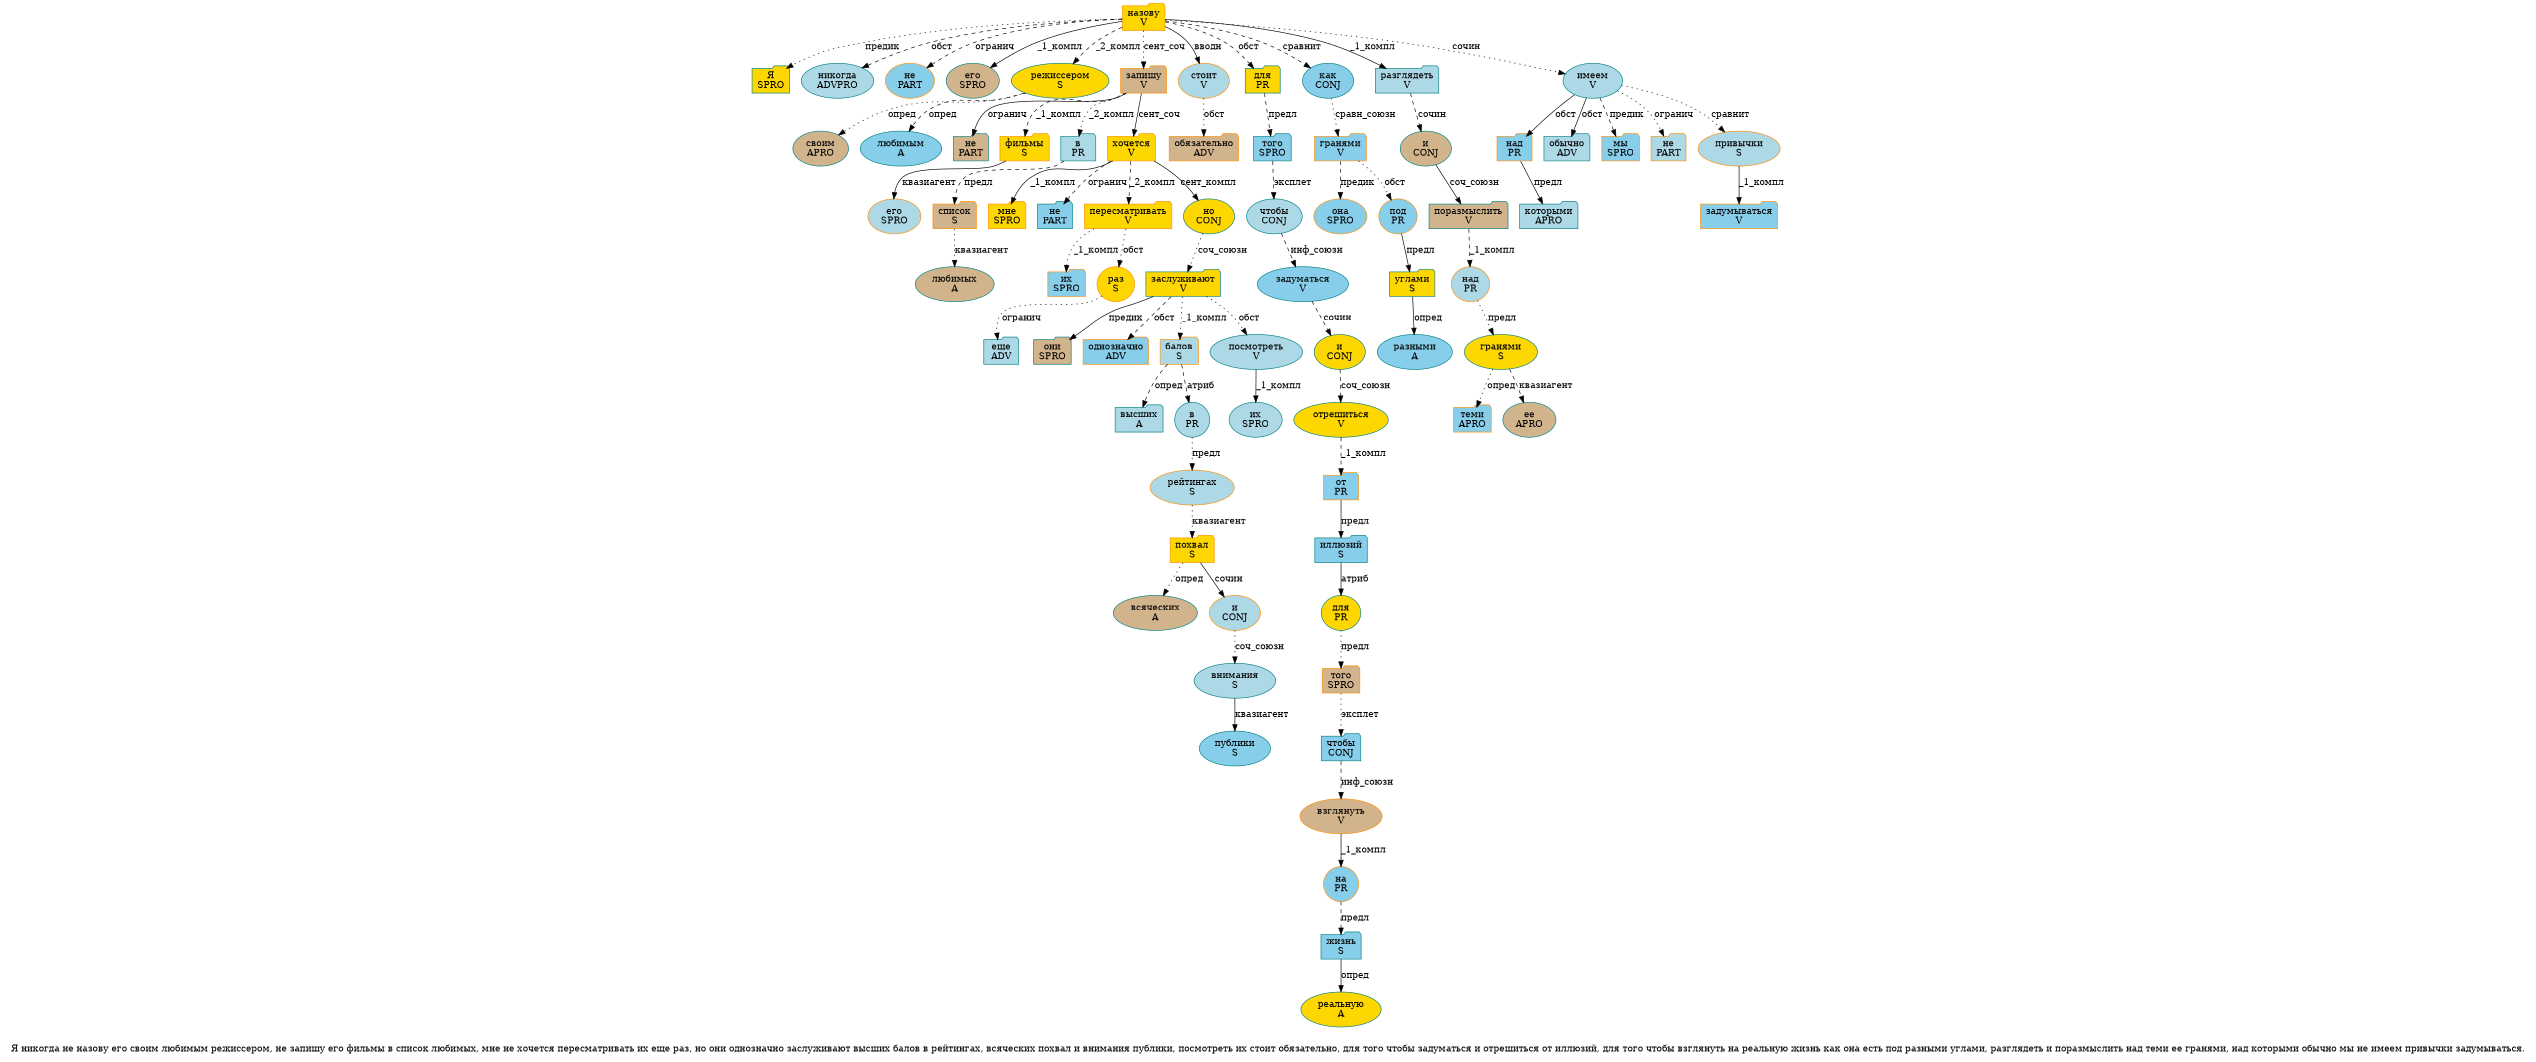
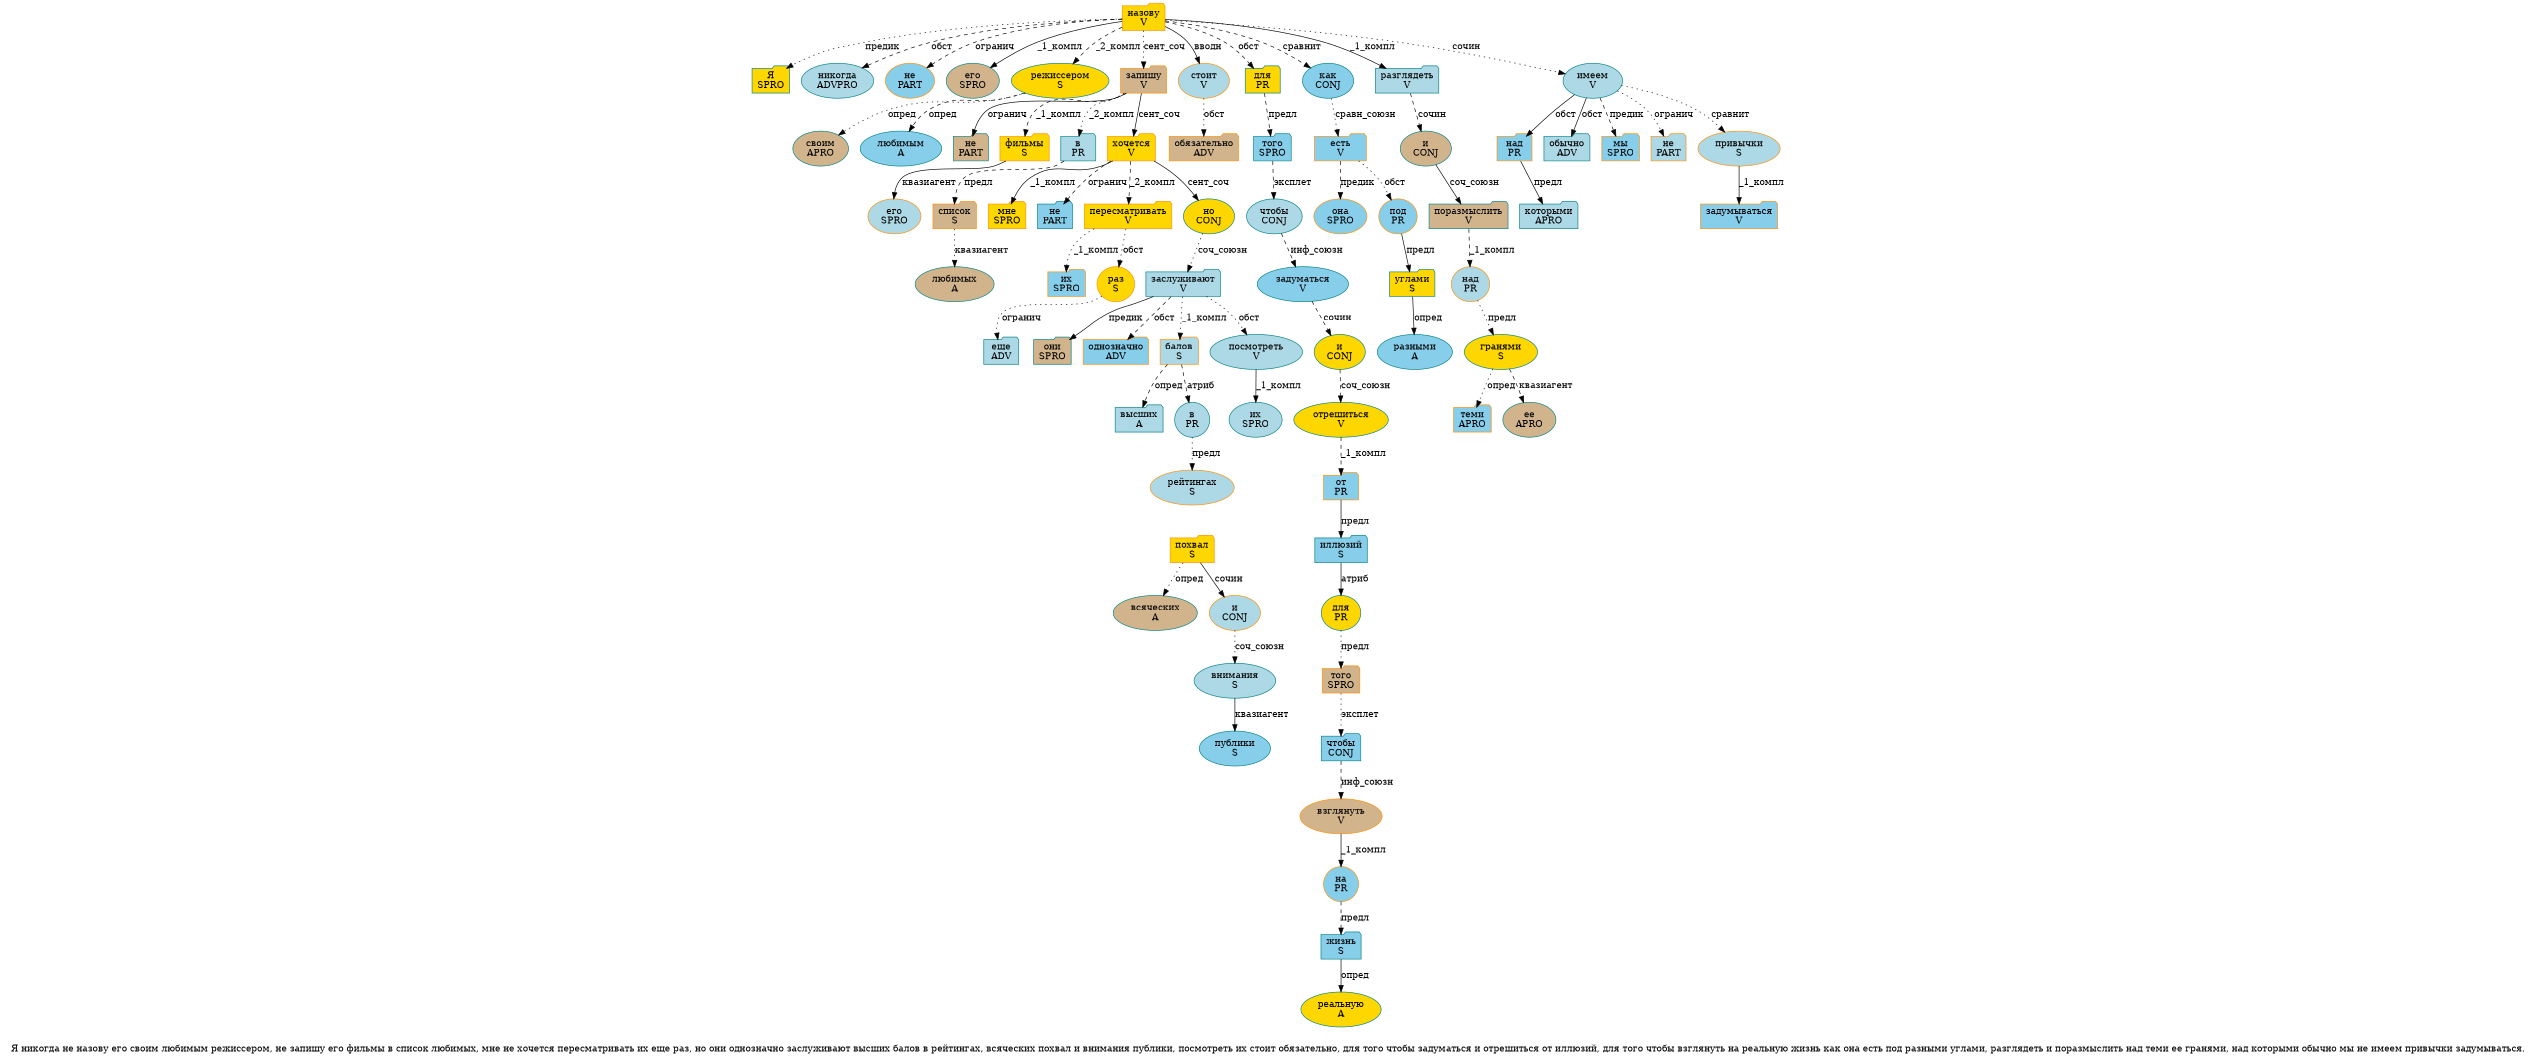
(1340, 149) -> (1340, 149)
(1208, 183) -> (1208, 183)
(1183, 284) -> (1183, 284)
(1192, 518) -> none
